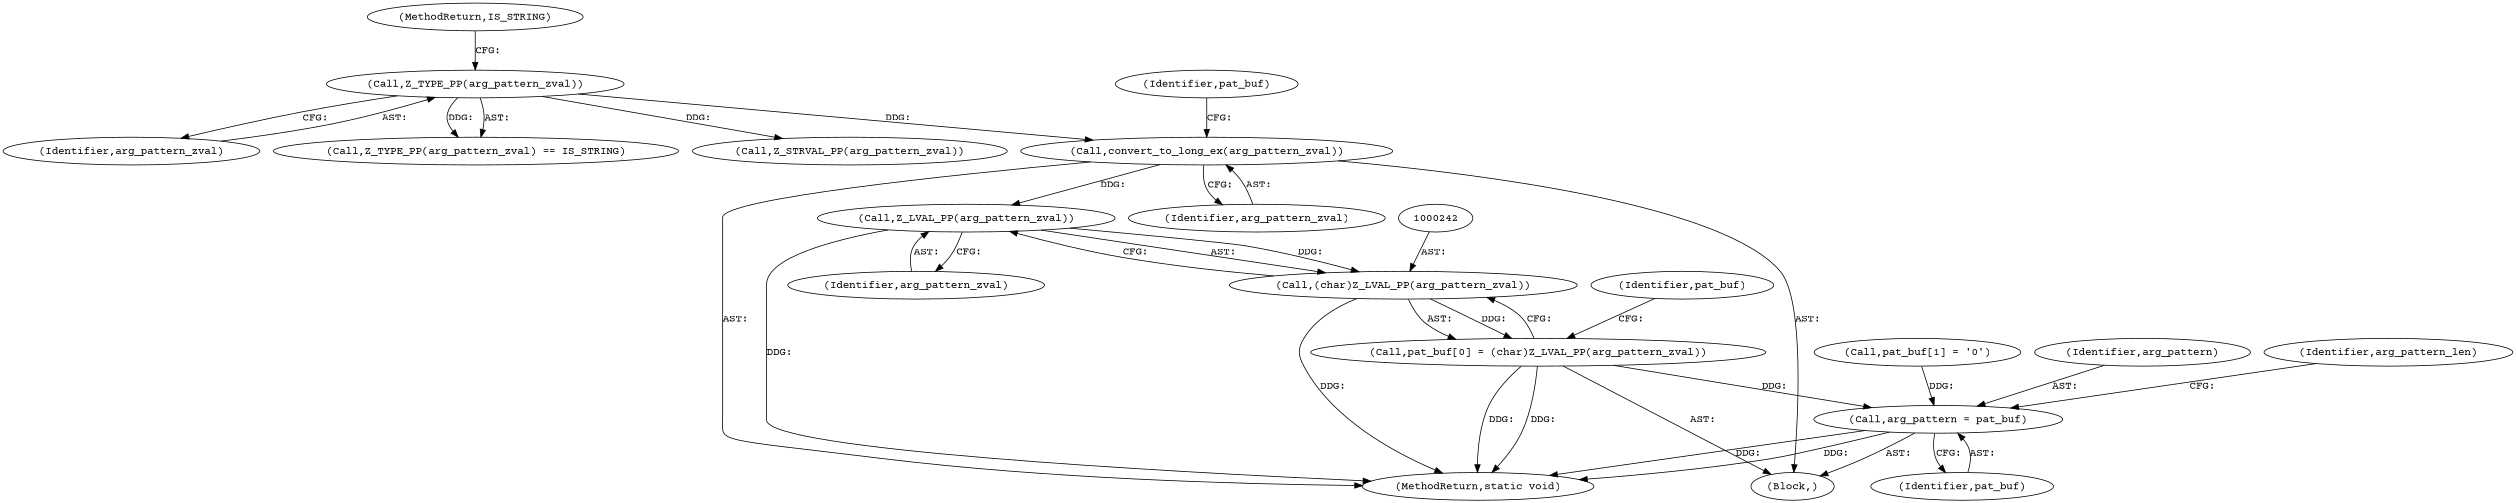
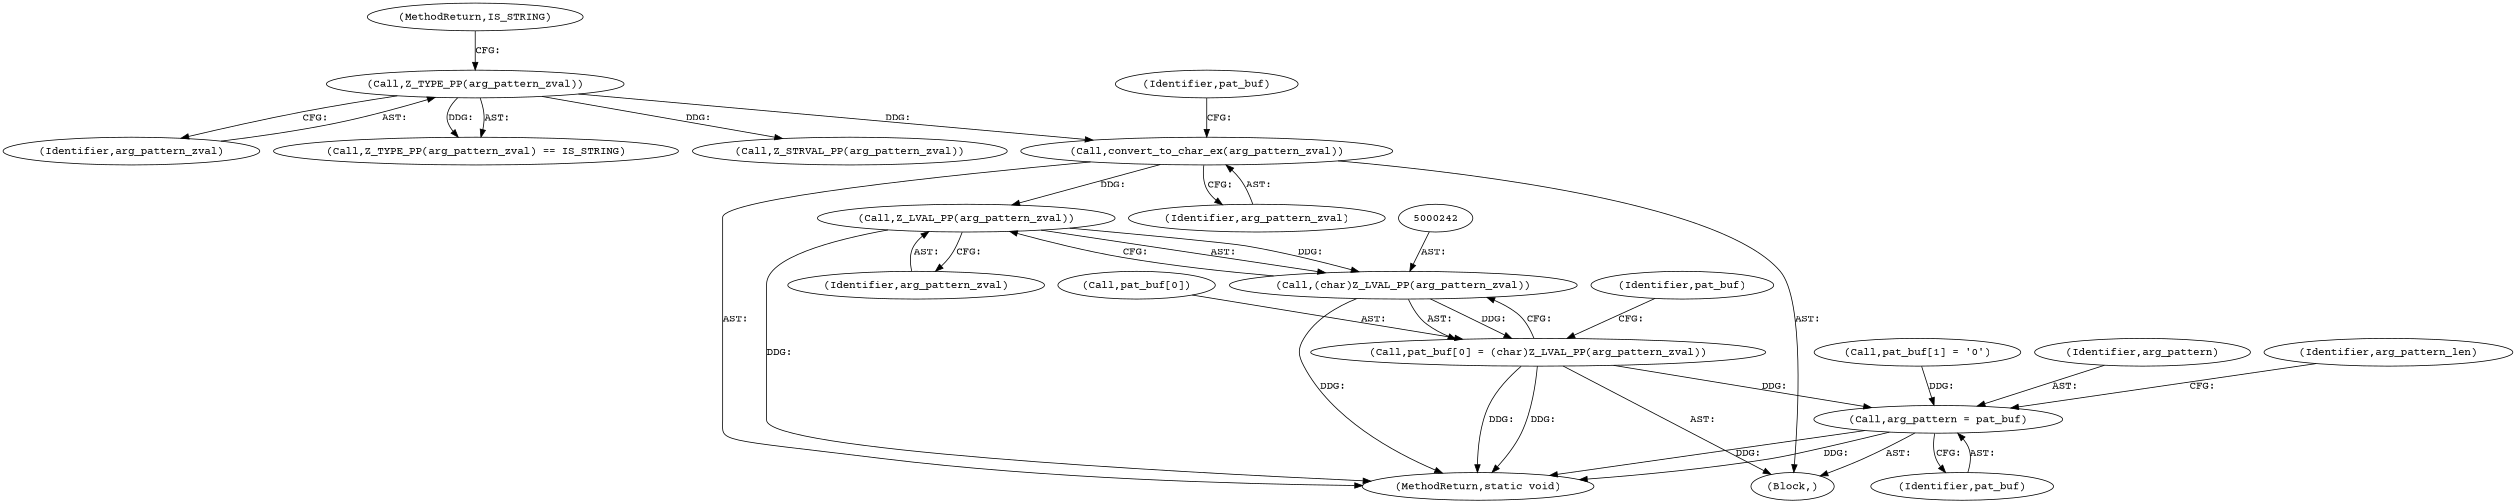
(1207, 151) -> (1207, 151)
(1436, 218) -> (1436, 218)
none -> (1137, 285)
